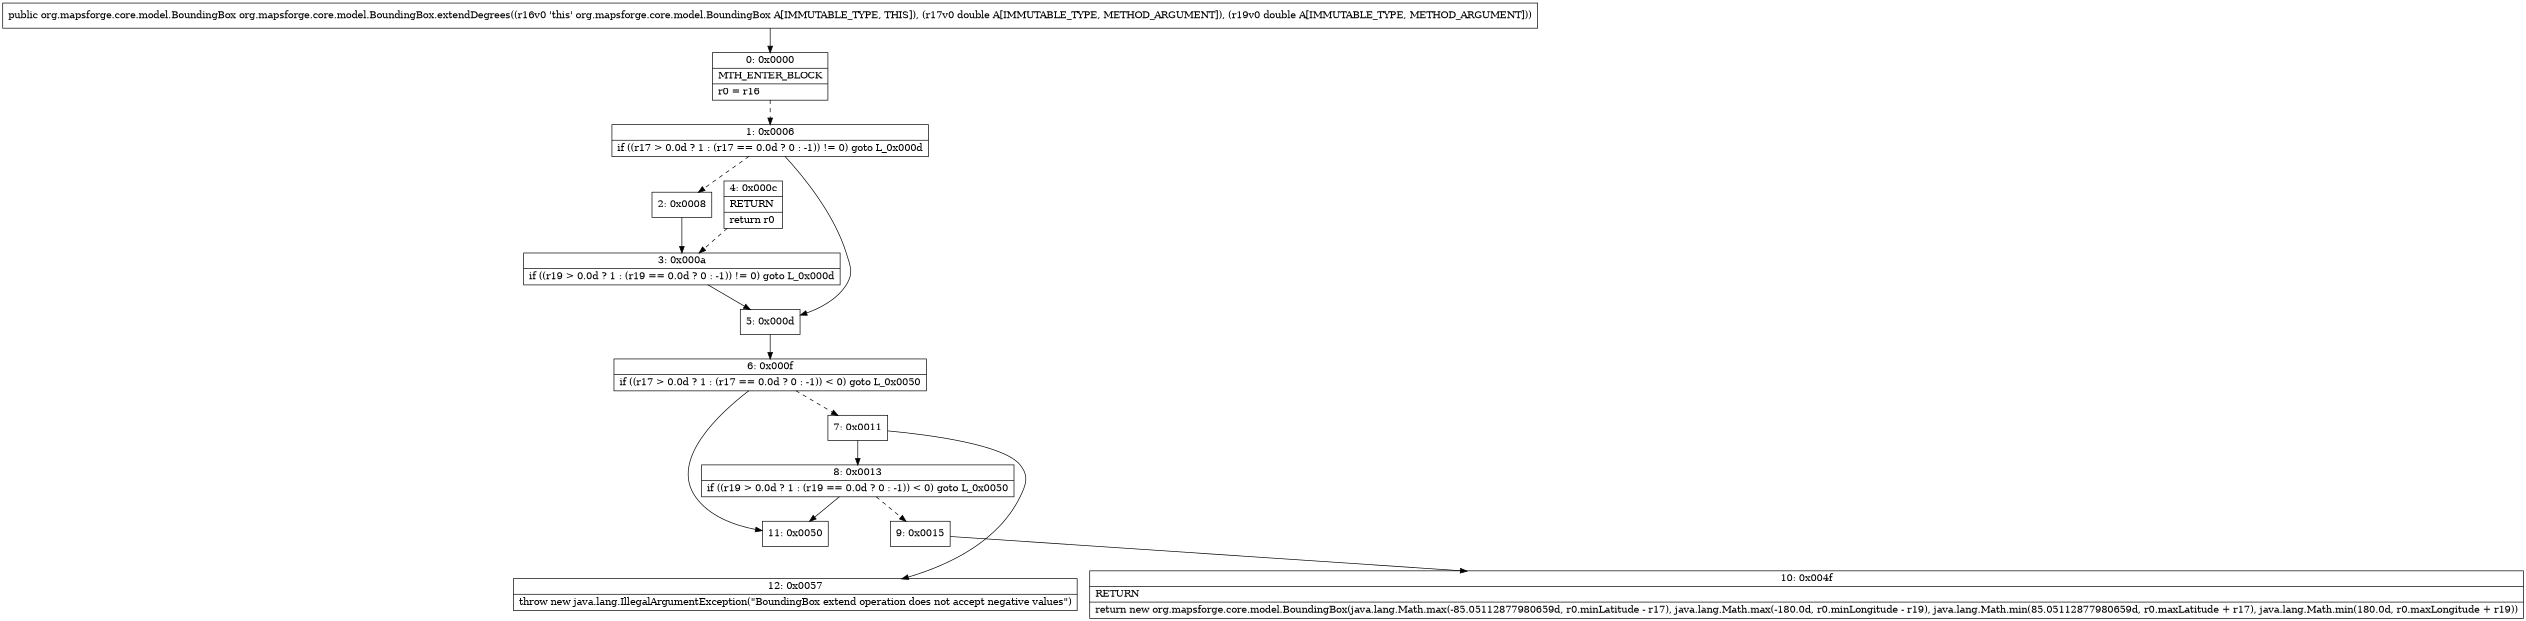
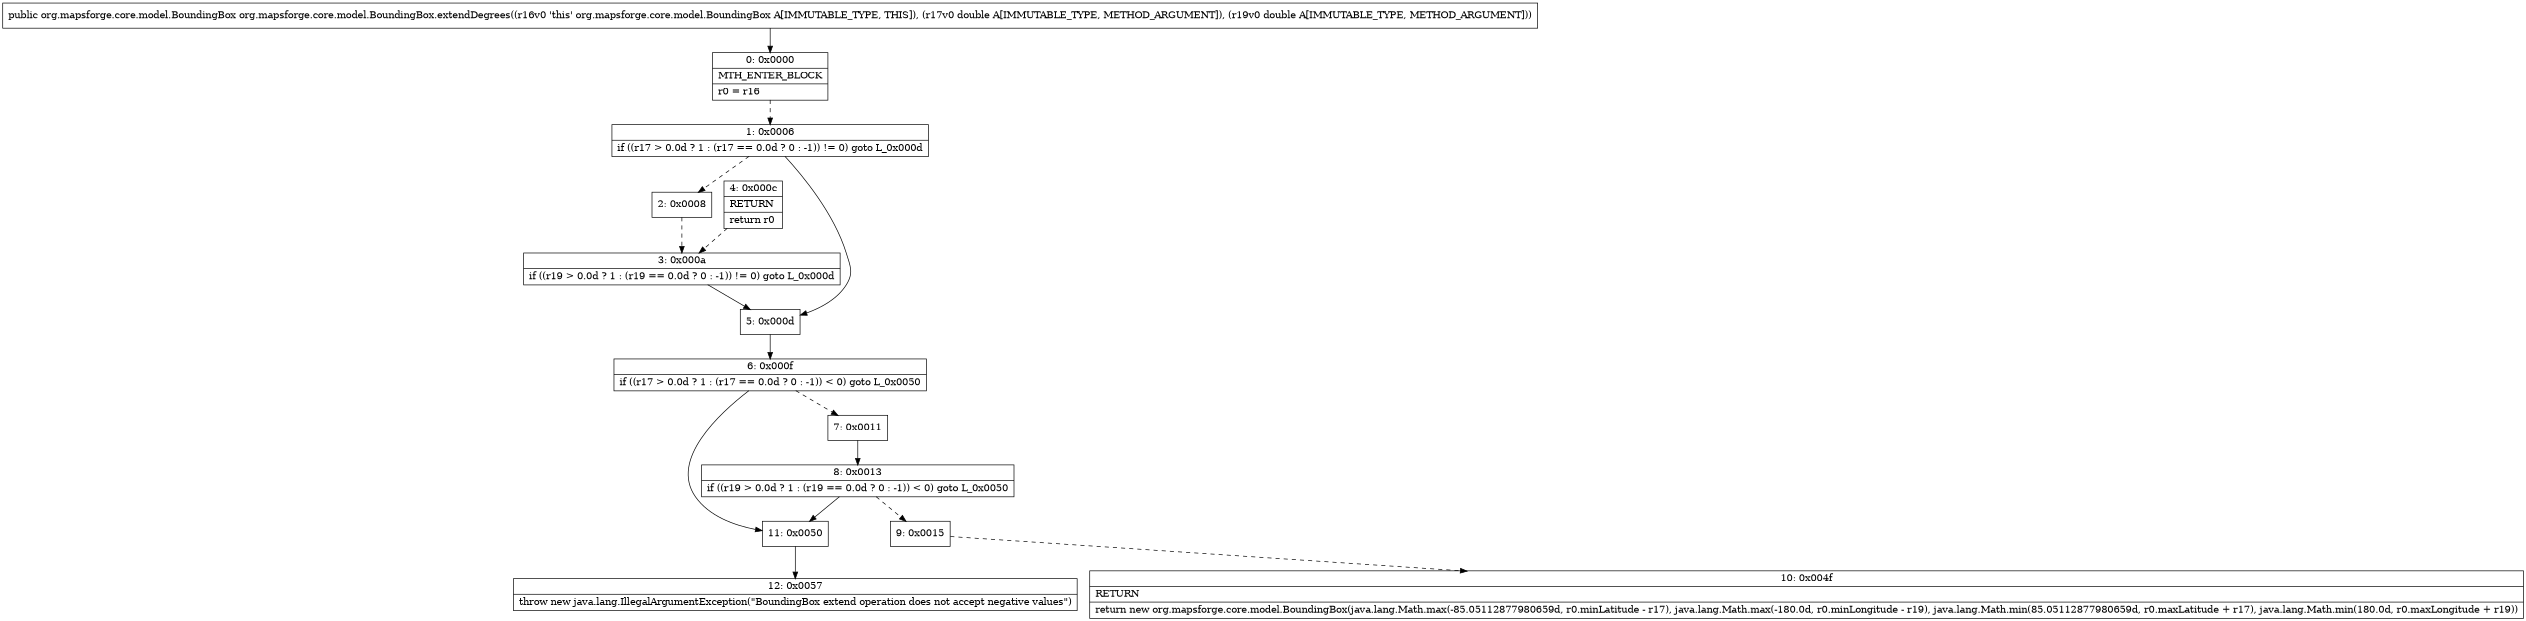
(682, 232) -> (682, 232)
(1025, 482) -> (795, 559)
(1205, 554) -> (1205, 554)
